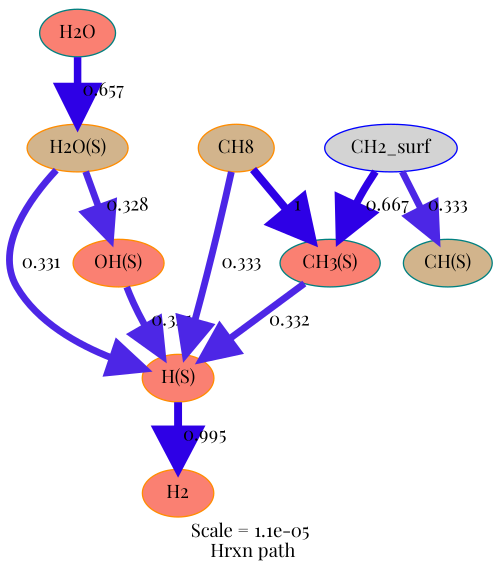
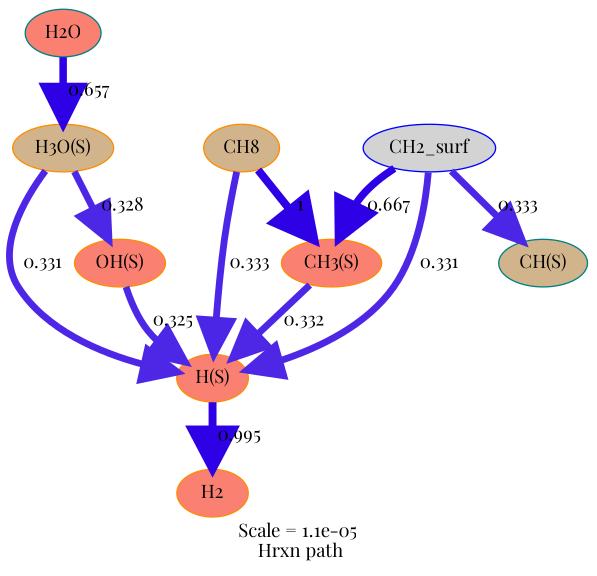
(78, 148) -> (63, 148)
(330, 263) -> (332, 263)
none -> (388, 293)
